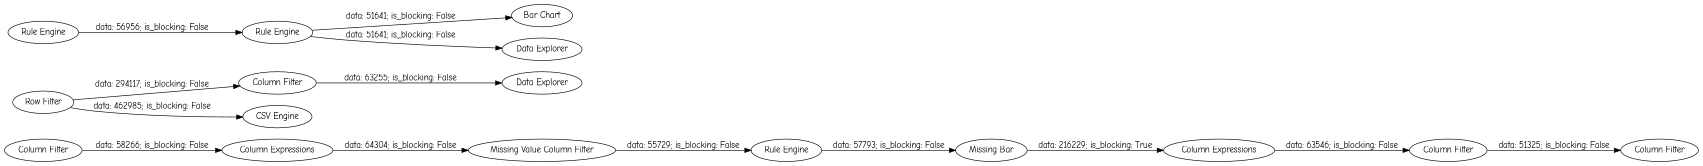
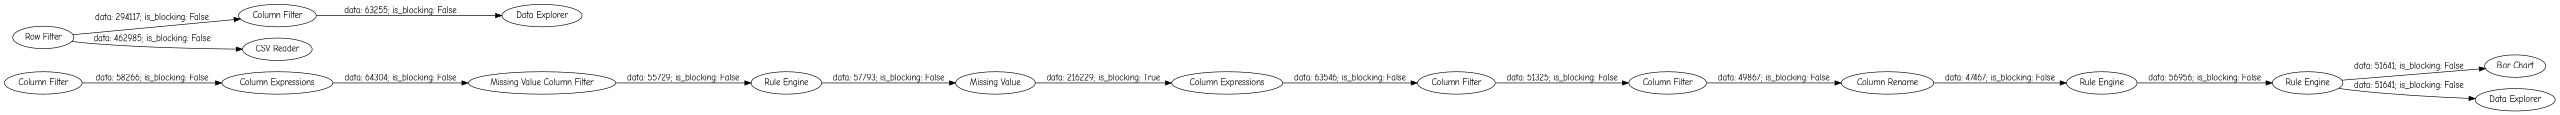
none -> (1887, 83)
(277, 117) -> (277, 49)
(991, 150) -> (995, 83)
